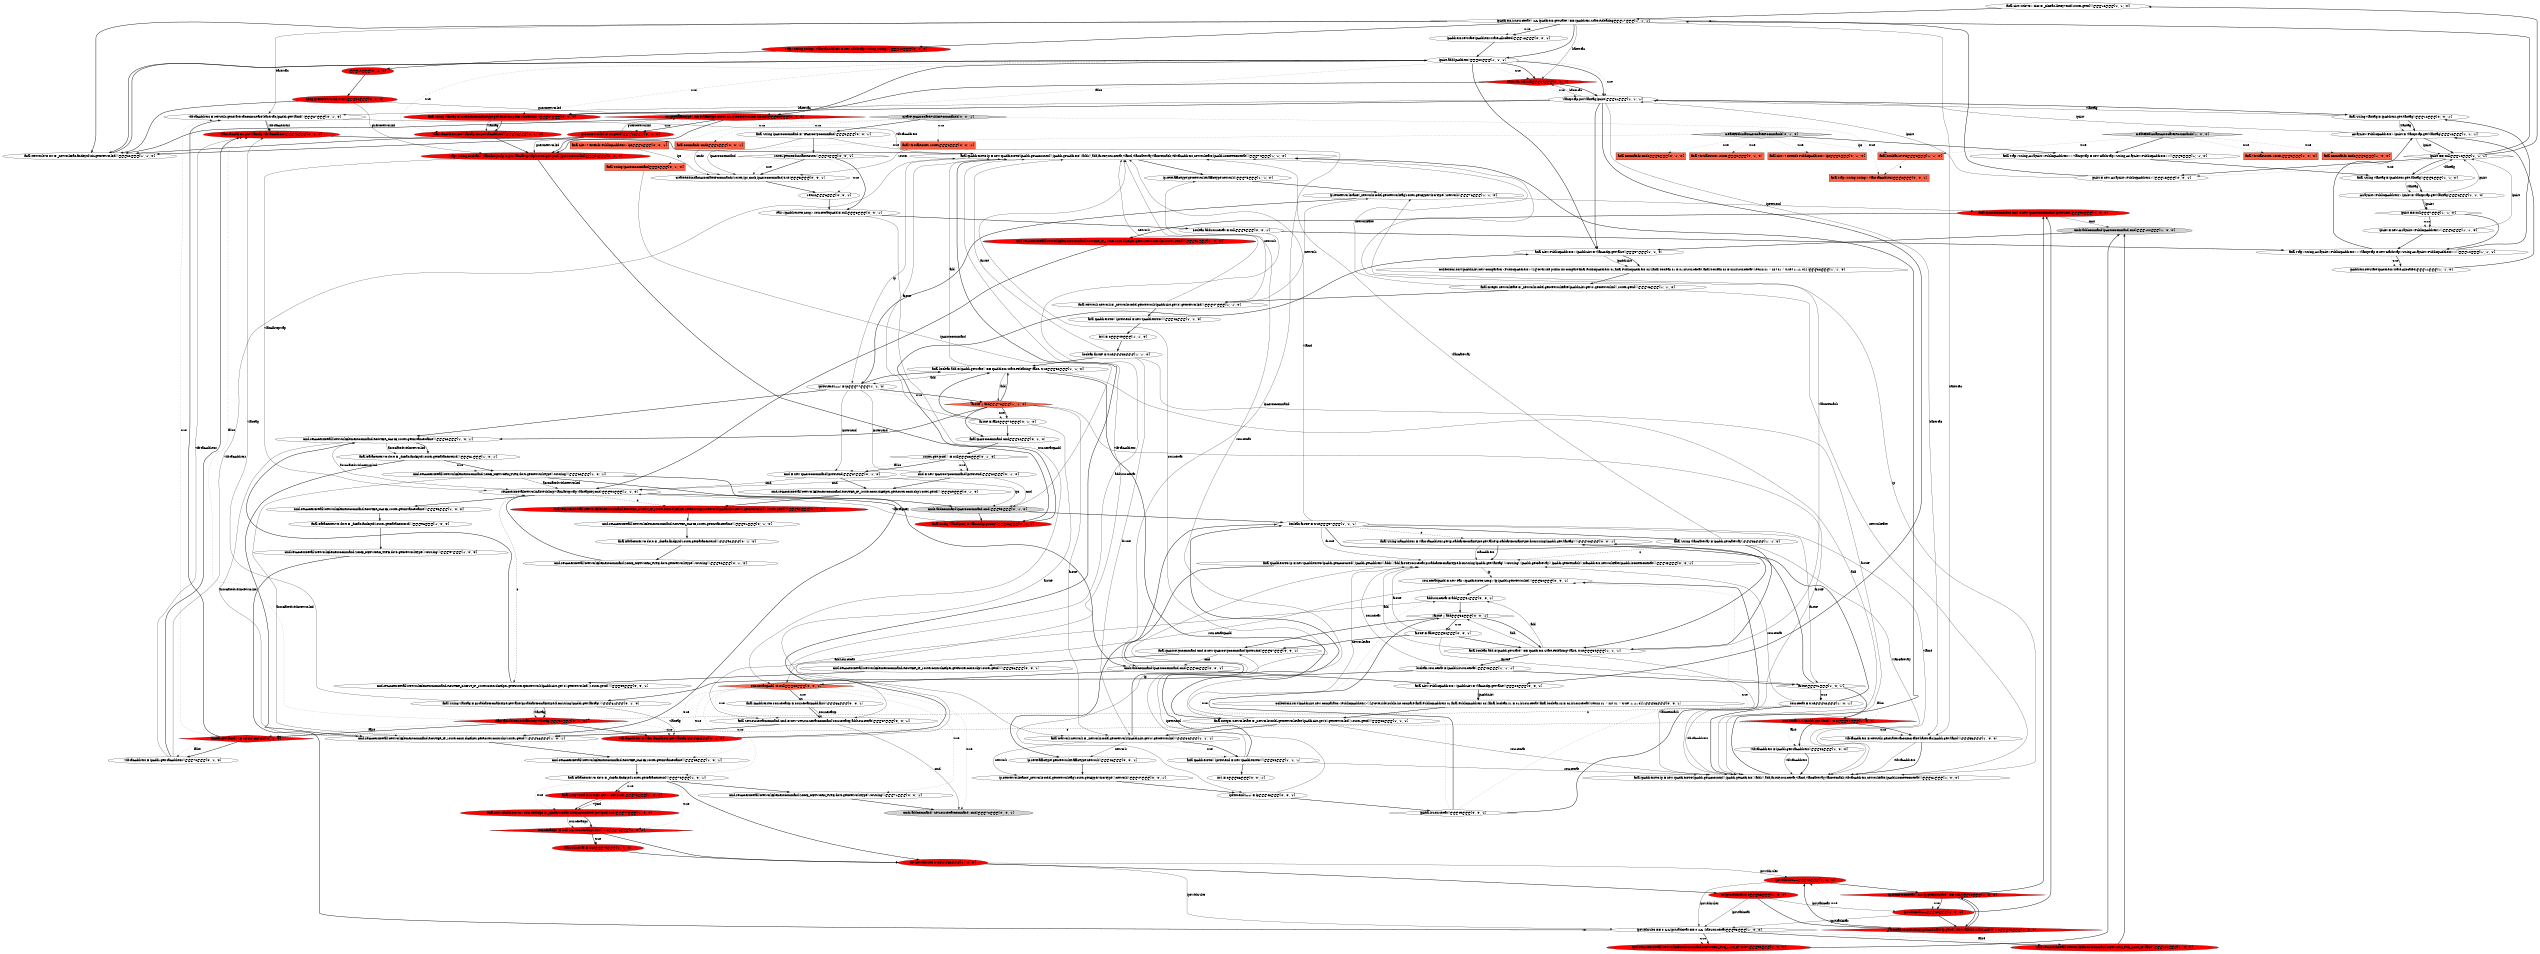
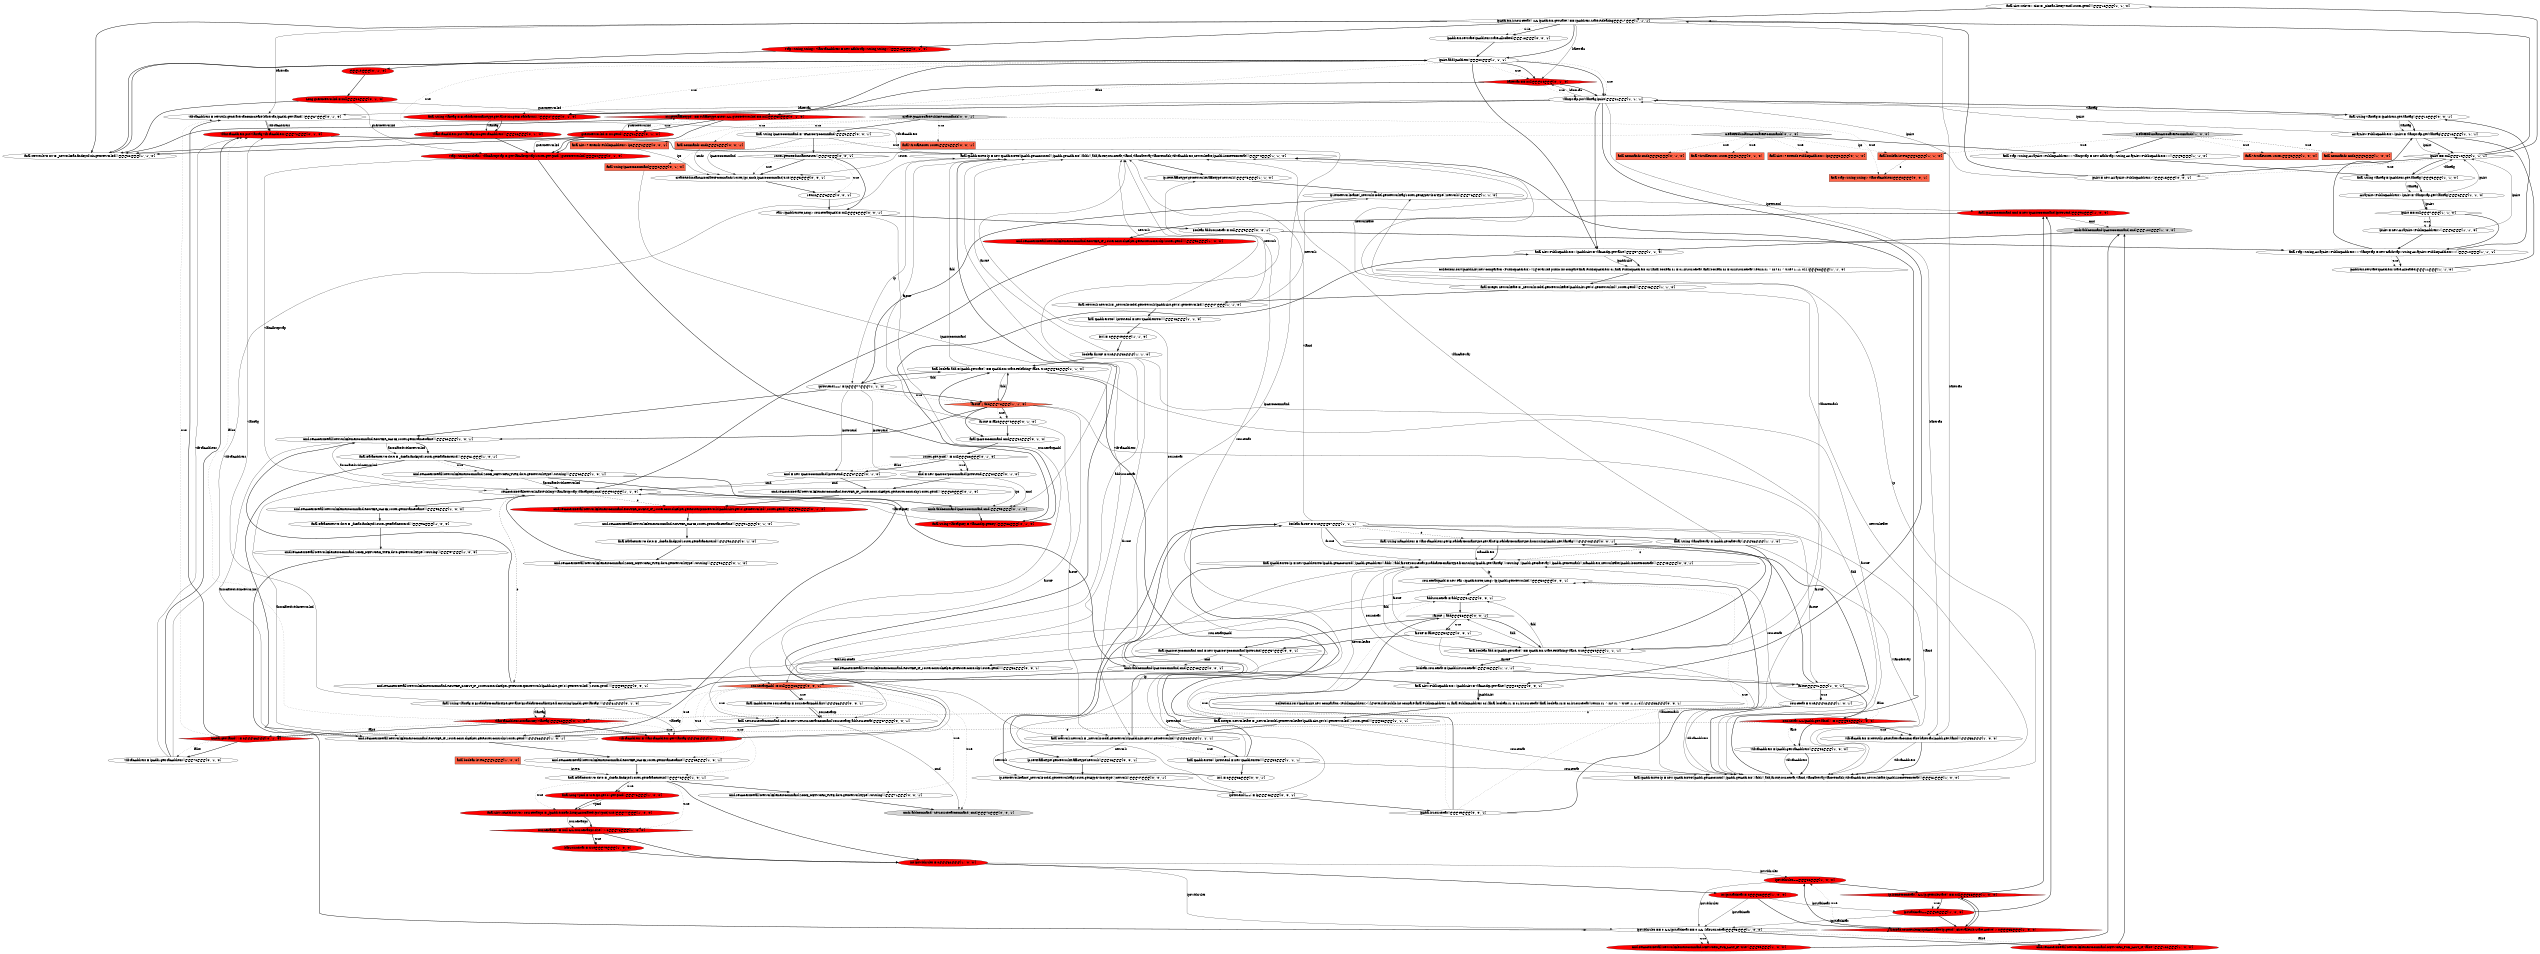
(2265, 144) -> (2265, 144)
(1155, 517) -> (1069, 717)
none -> (488, 760)
